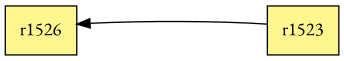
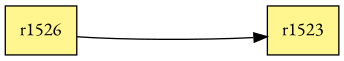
(179, 22) -> (165, 39)
